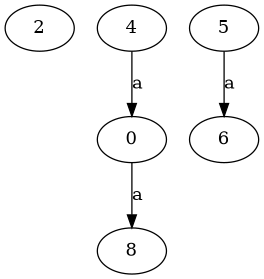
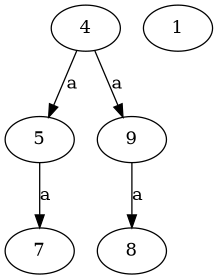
(40, 28) -> none
none -> (178, 28)
none -> (65, 78)
(132, 140) -> (132, 140)
(224, 140) -> (40, 251)
